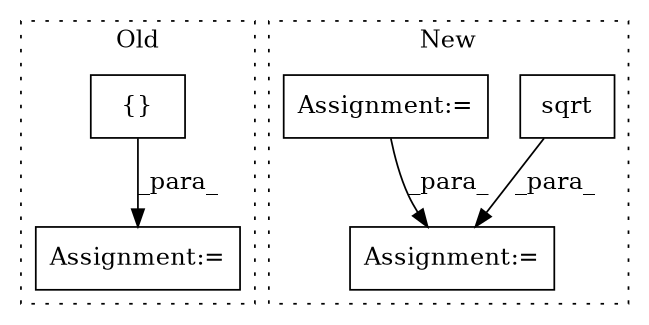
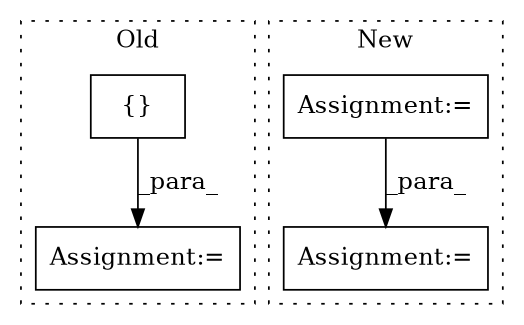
(567, 106) -> none
